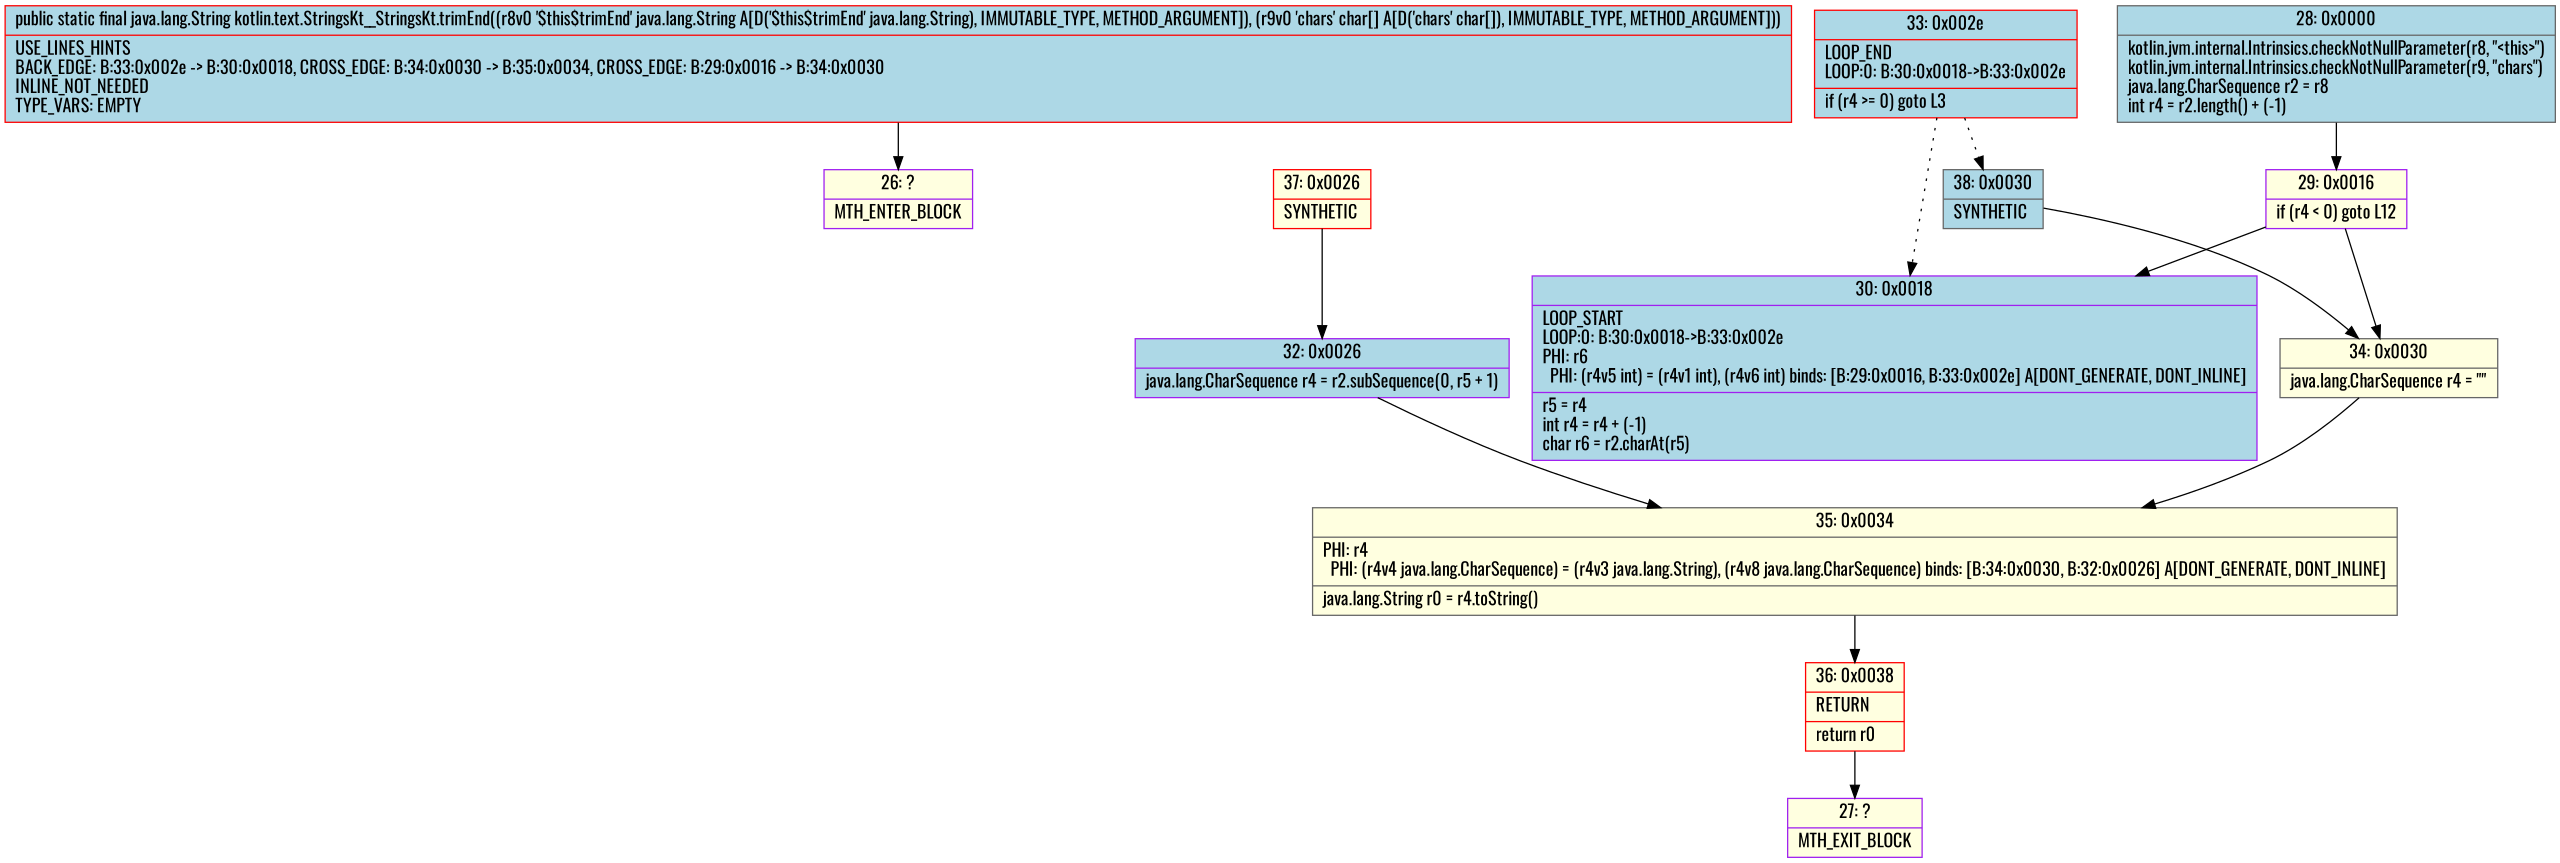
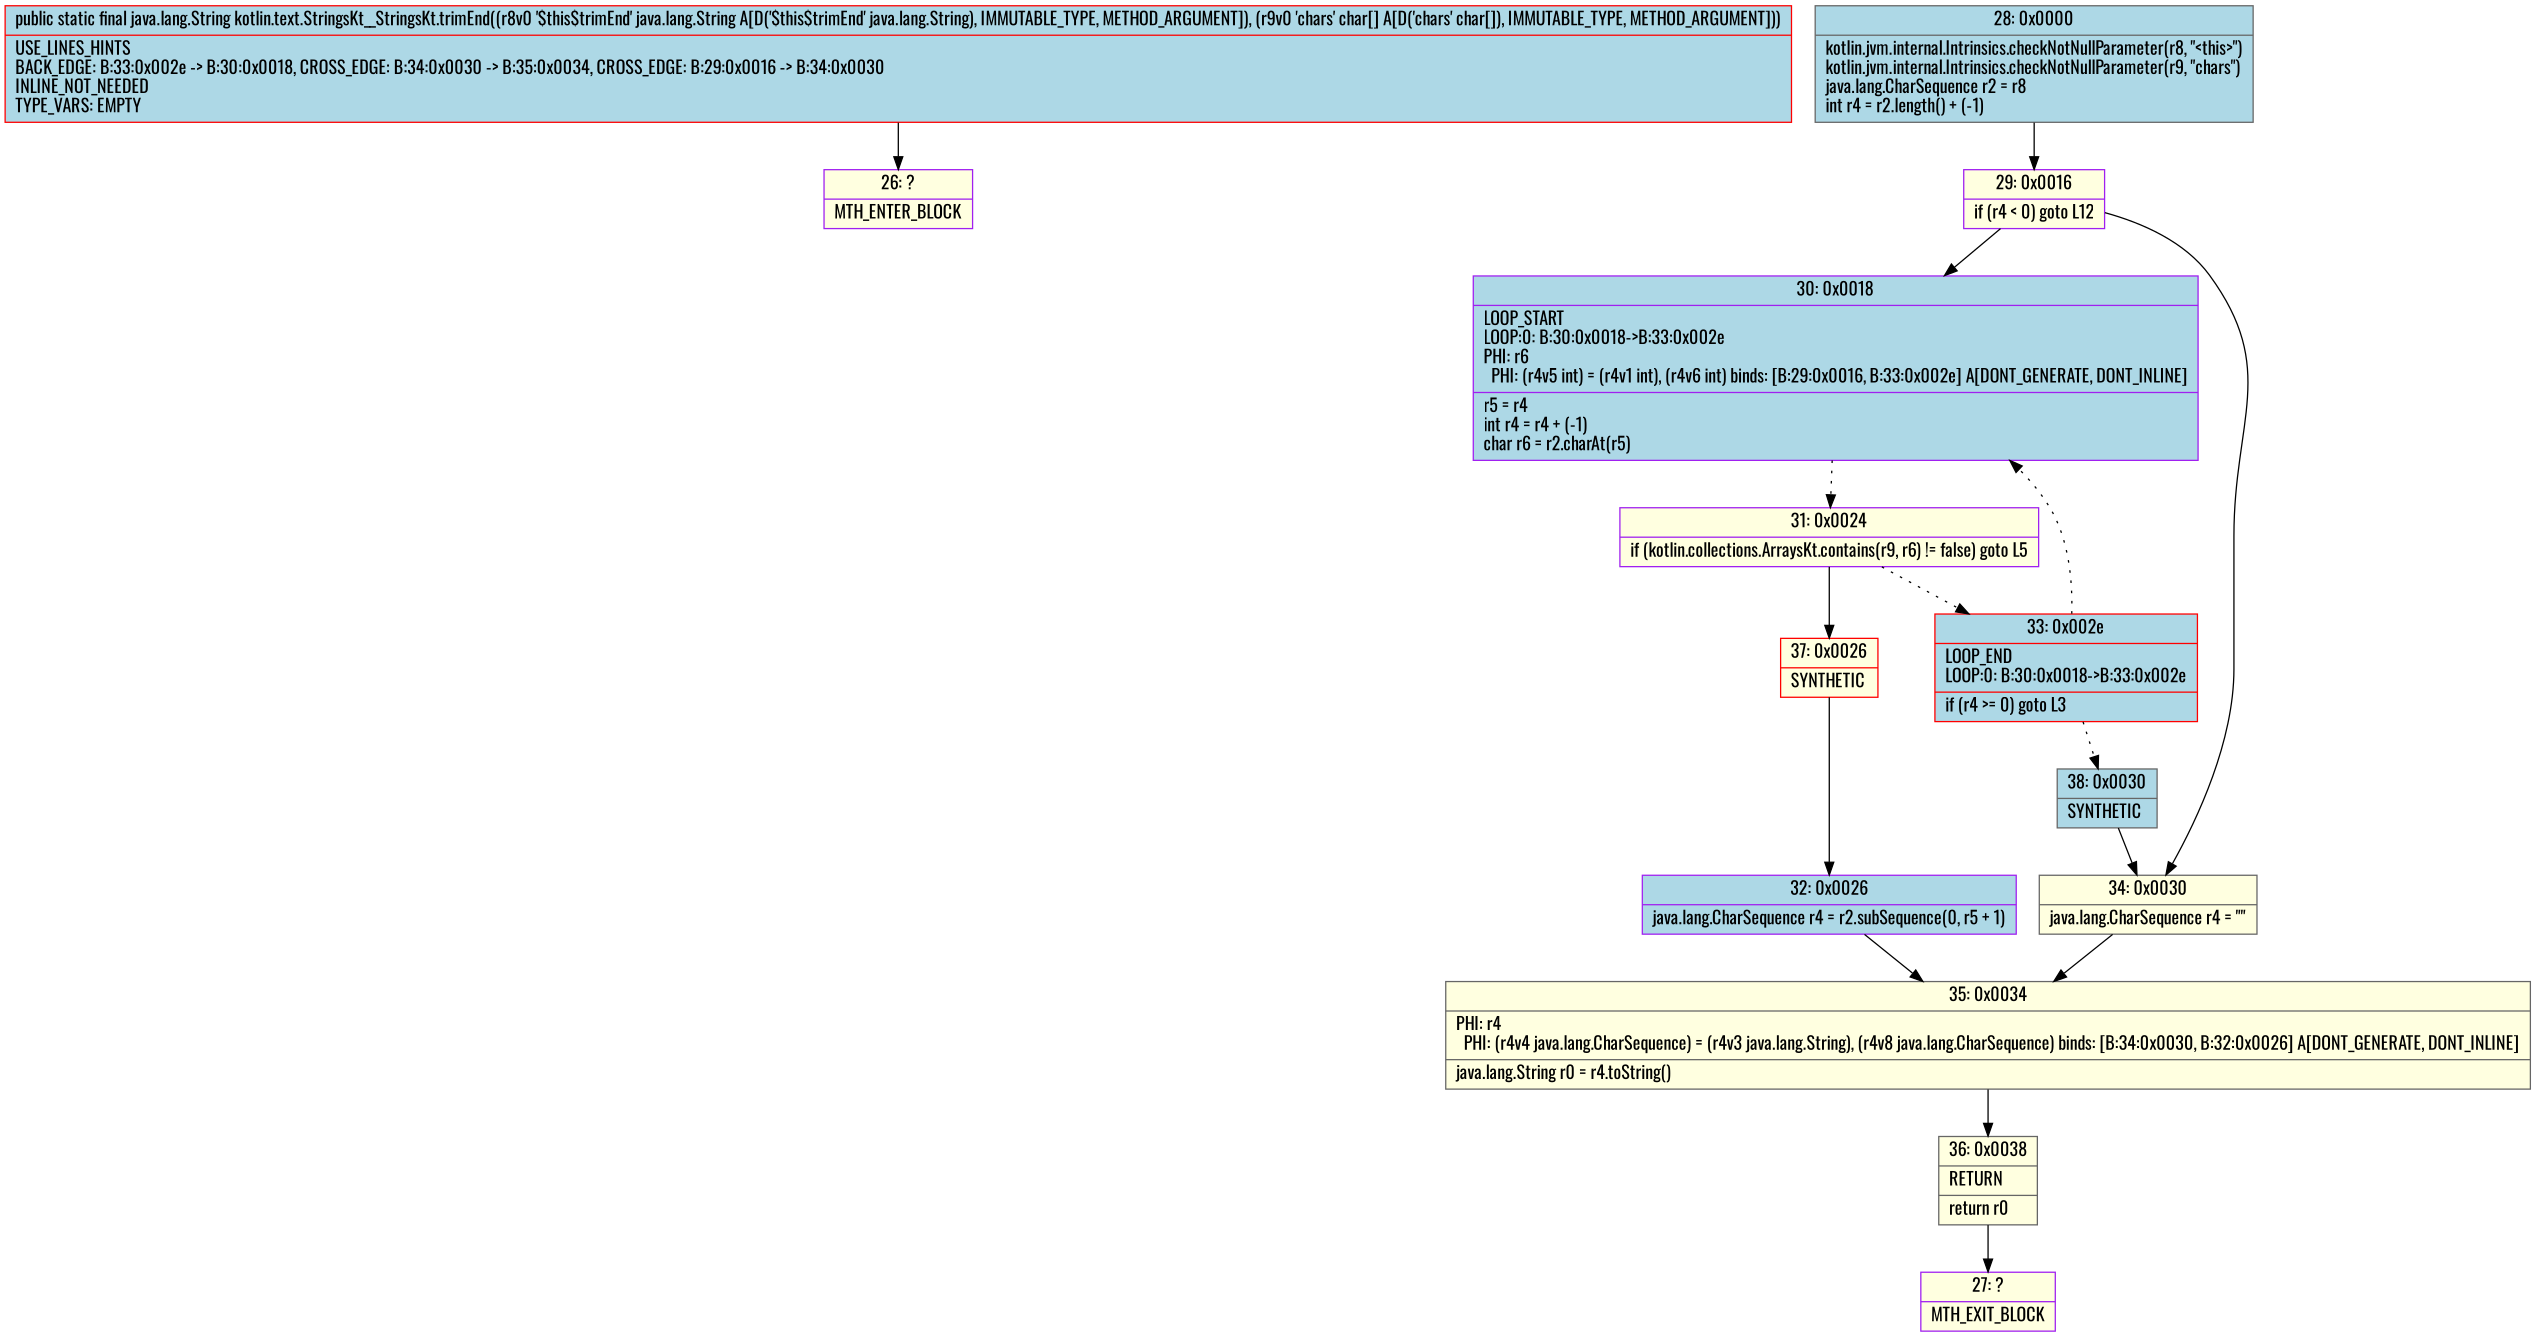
none -> (1829, 537)
(1855, 707) -> (1988, 1181)
